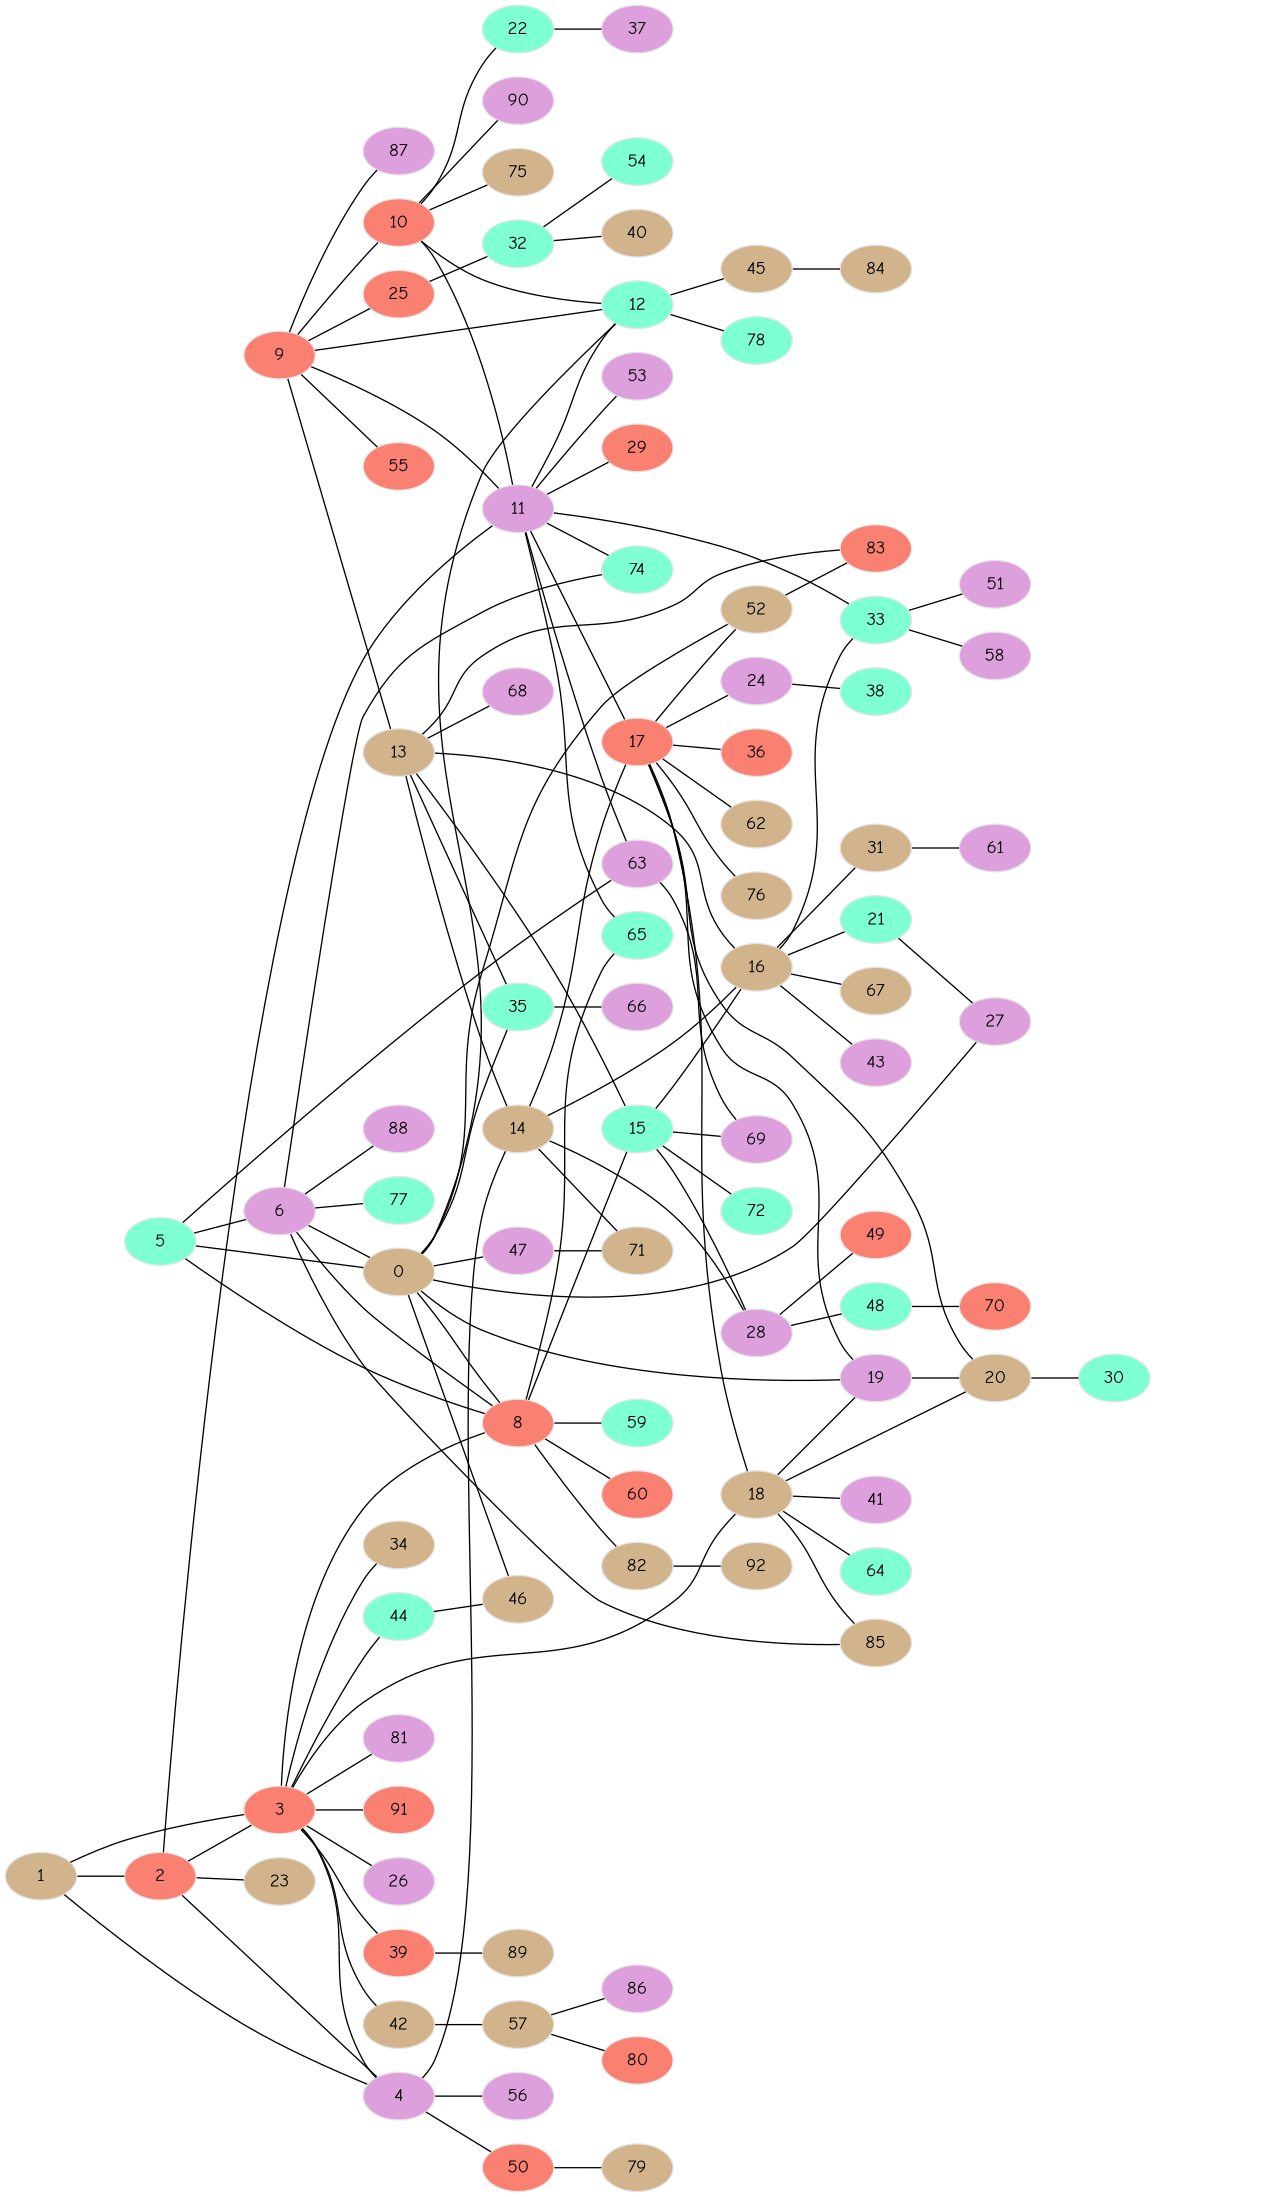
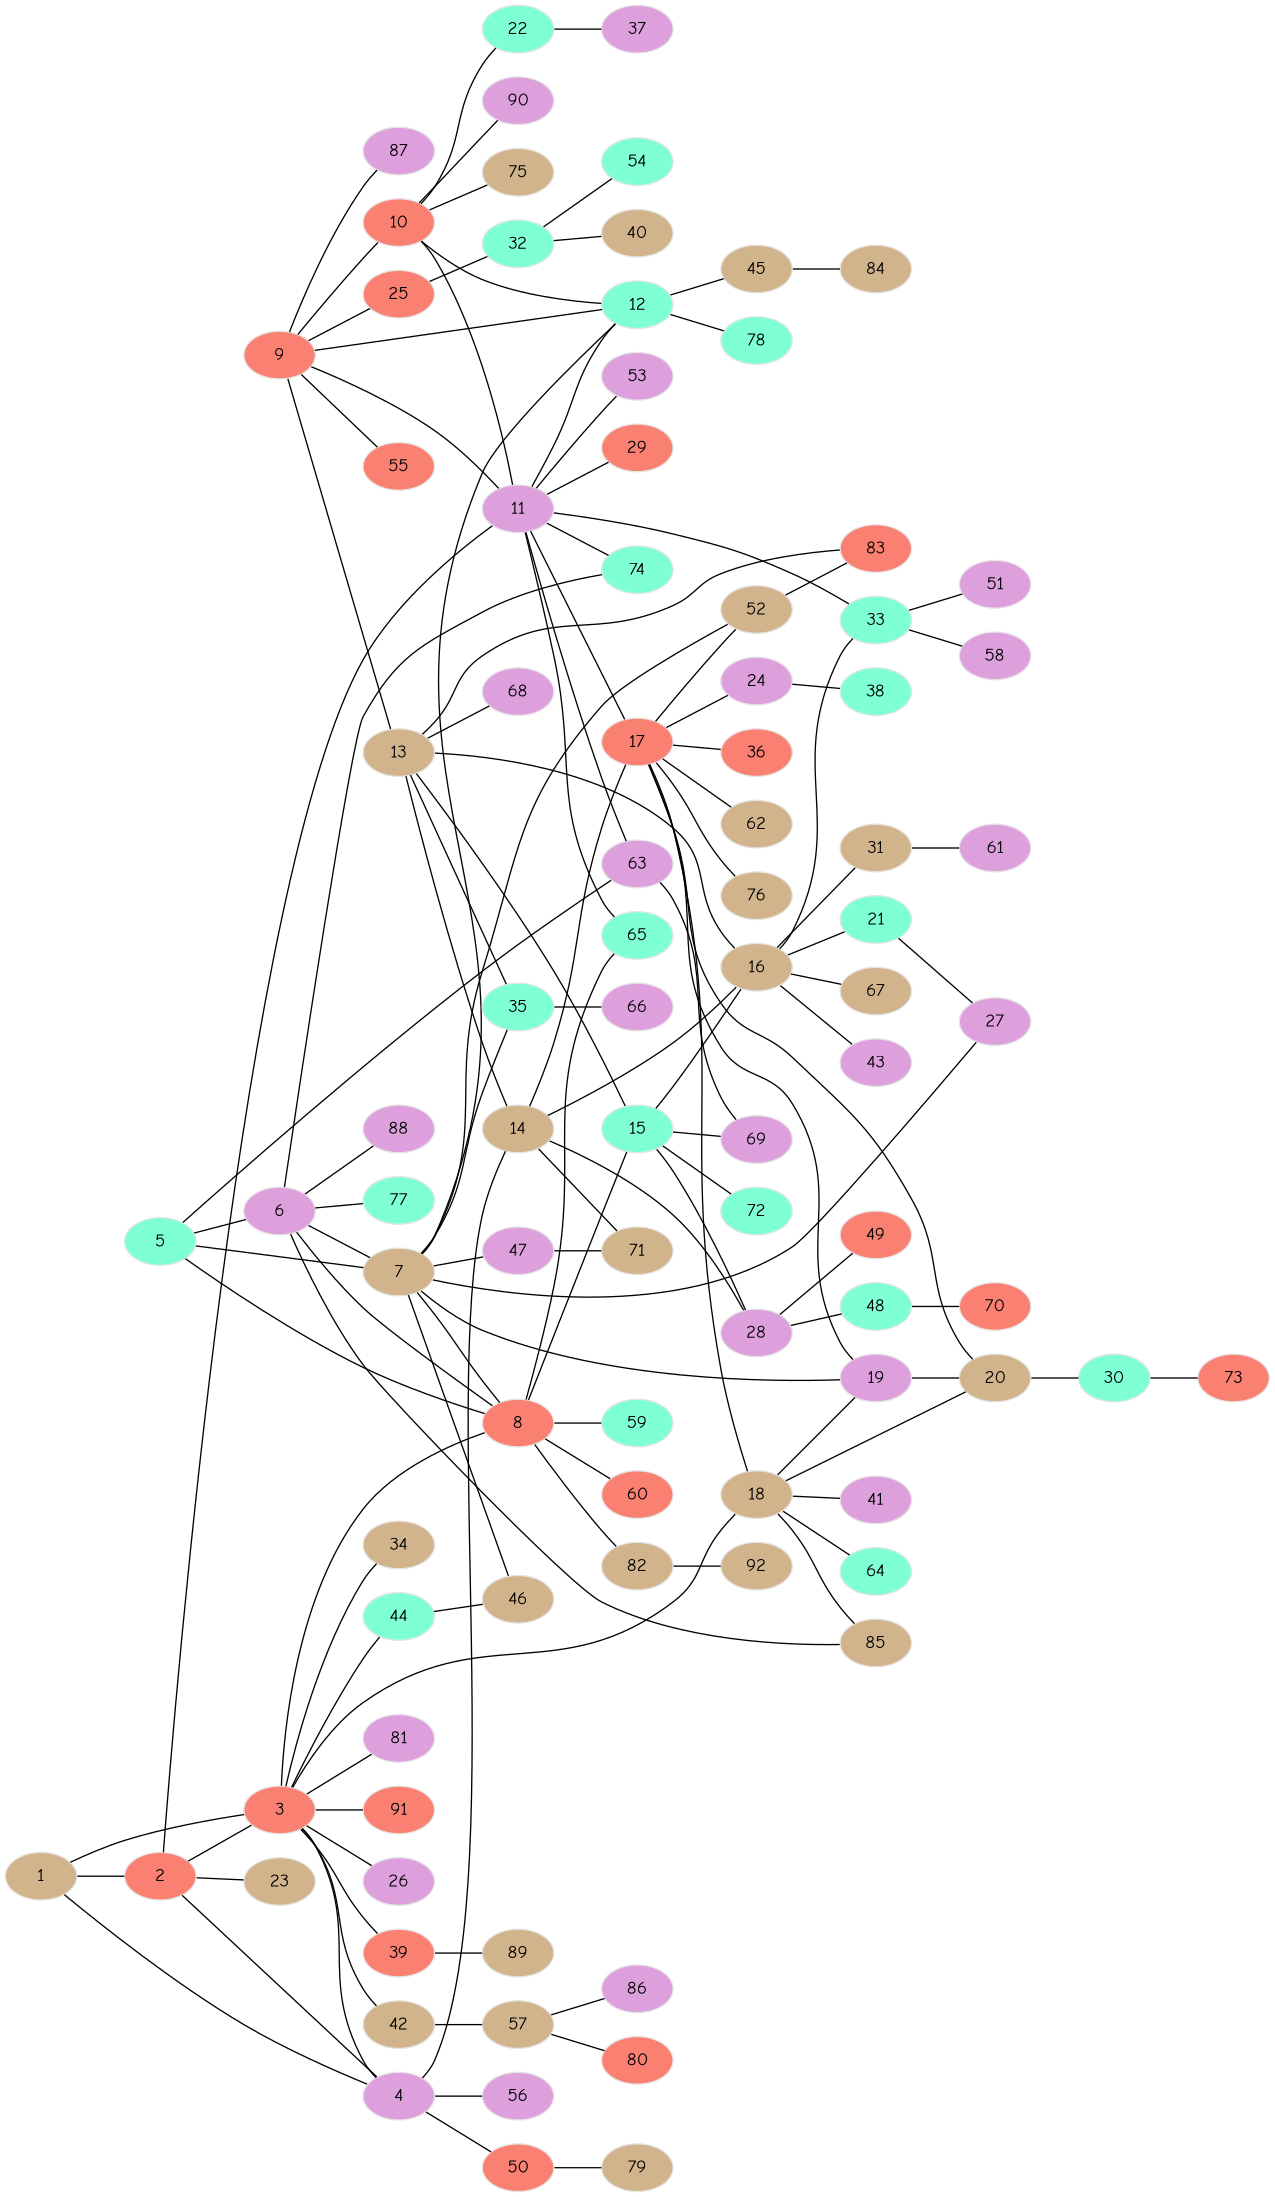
(399, 1272) -> (399, 1272)
none -> (1234, 1378)
